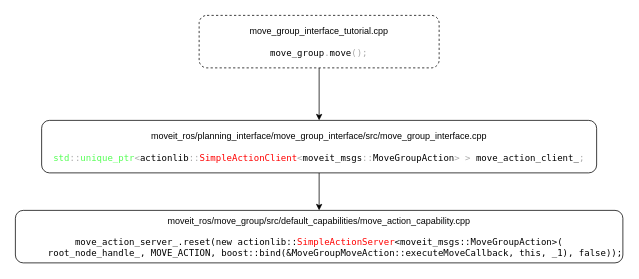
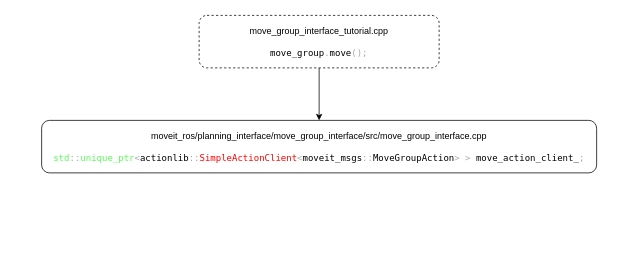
(319, 204) -> none
(319, 237) -> none
